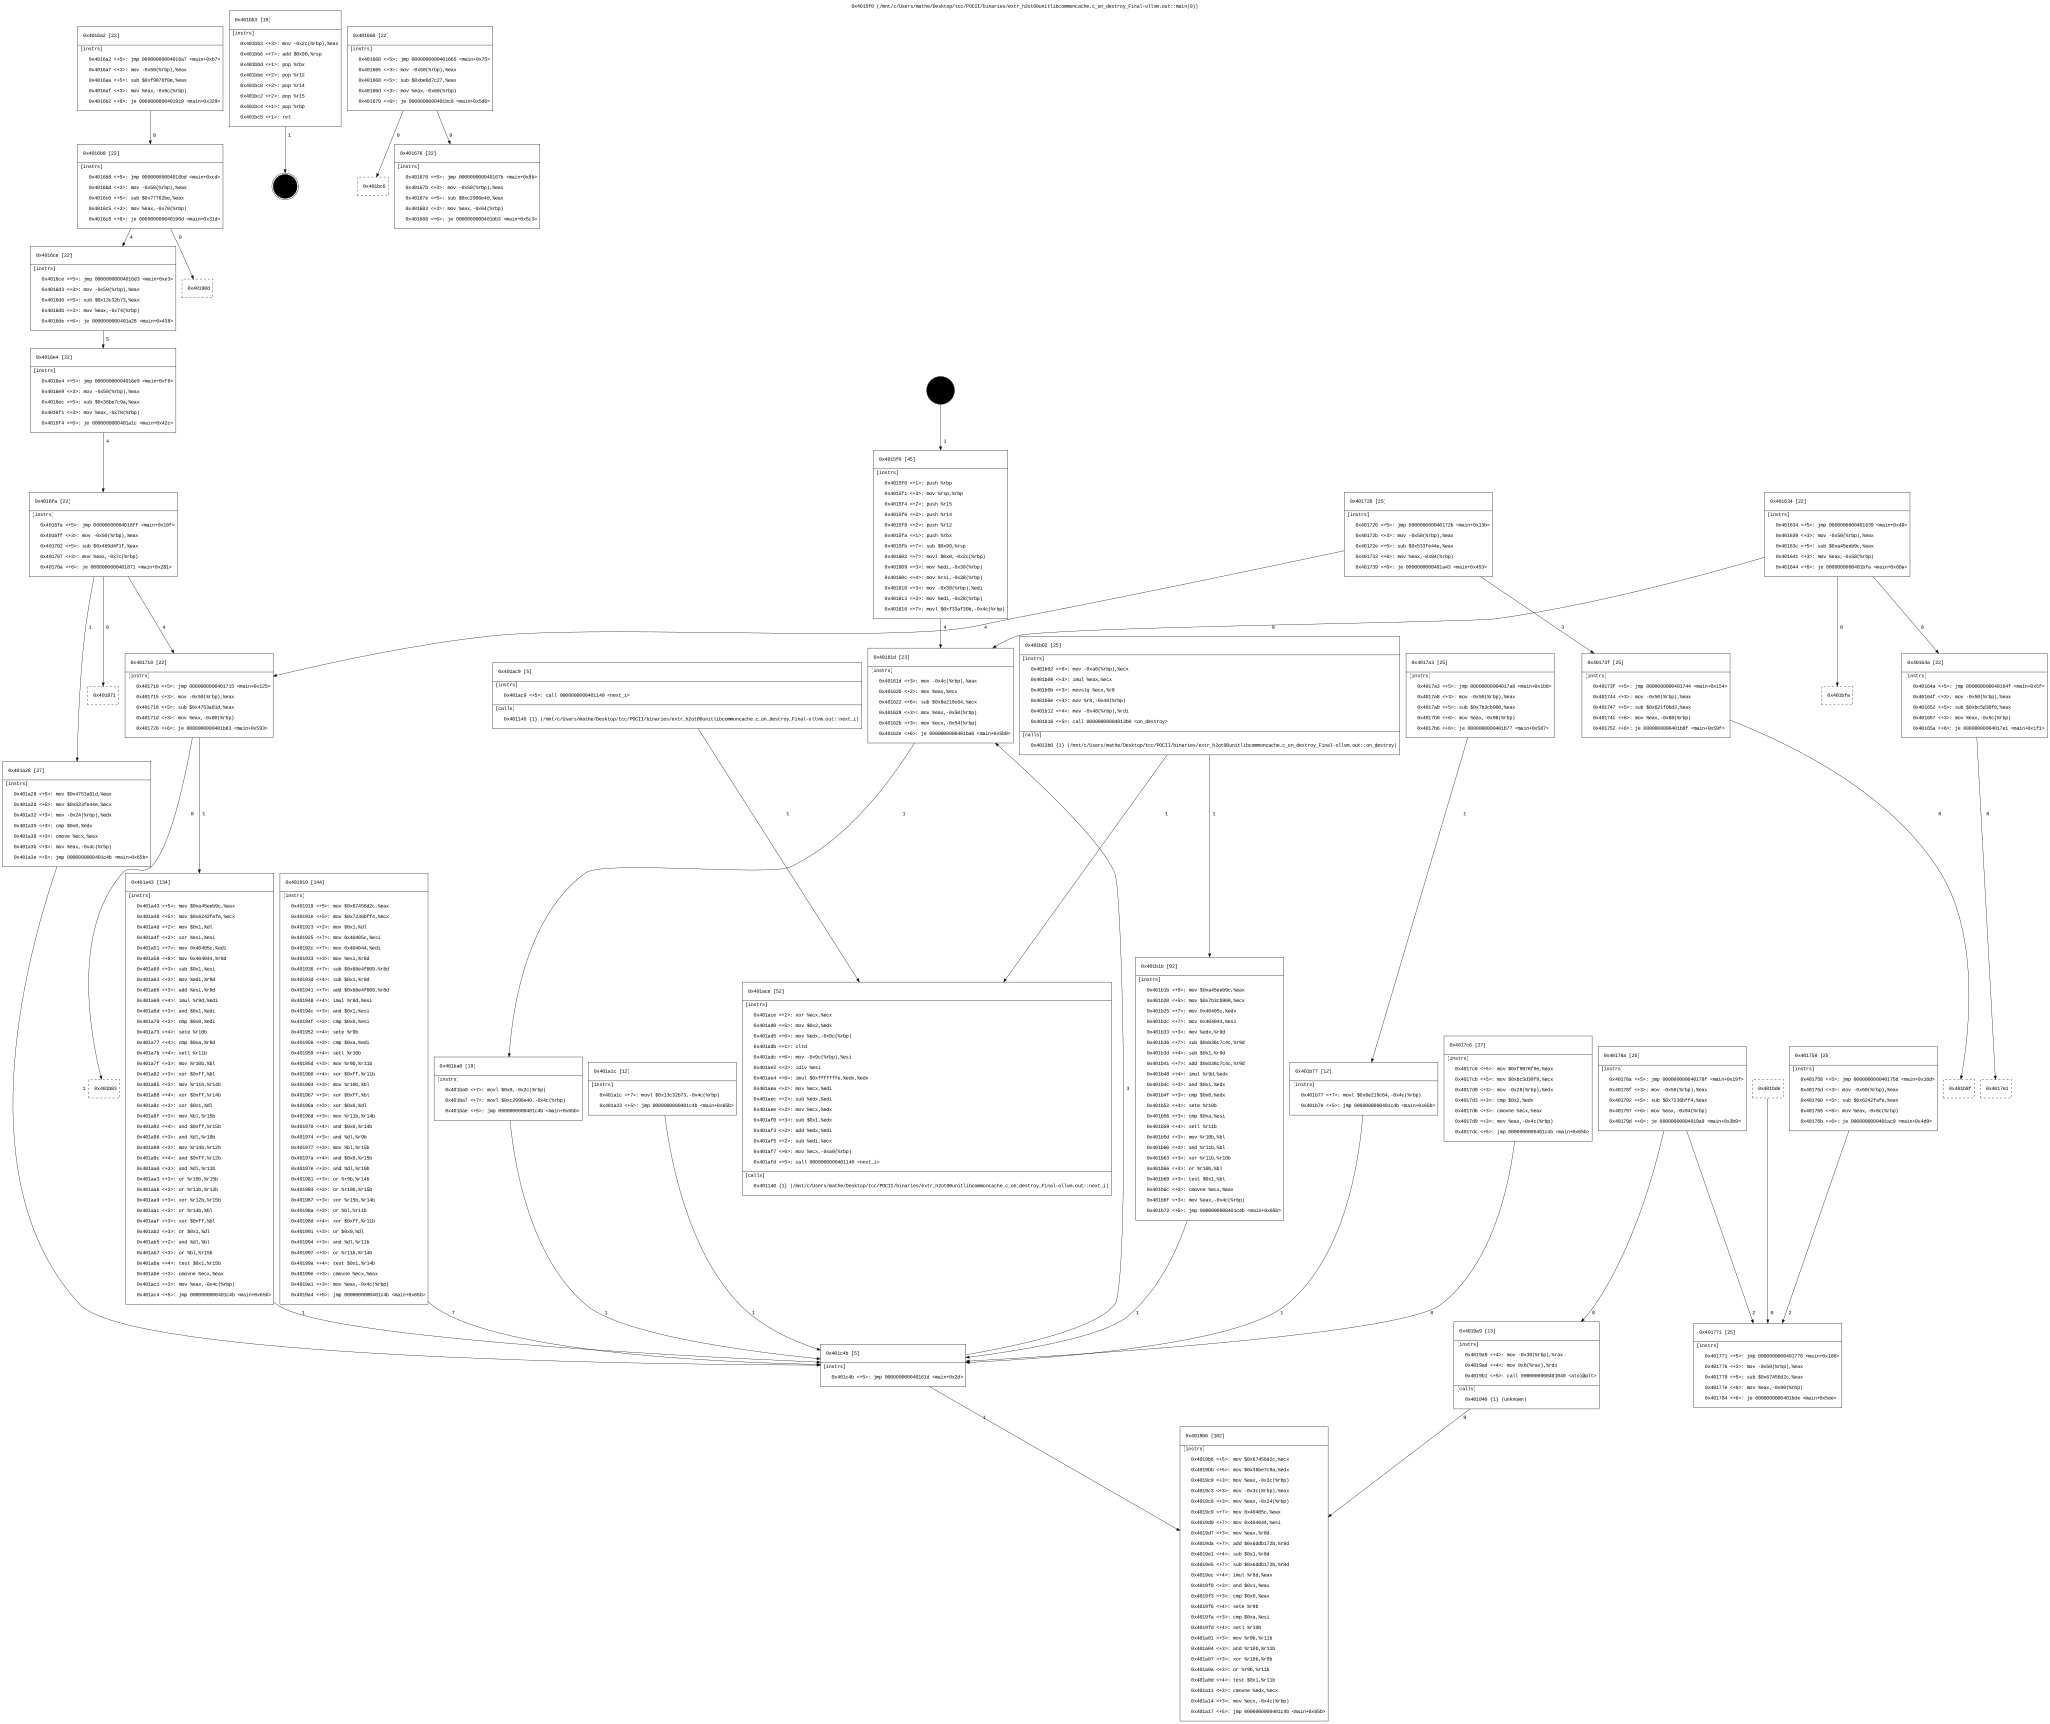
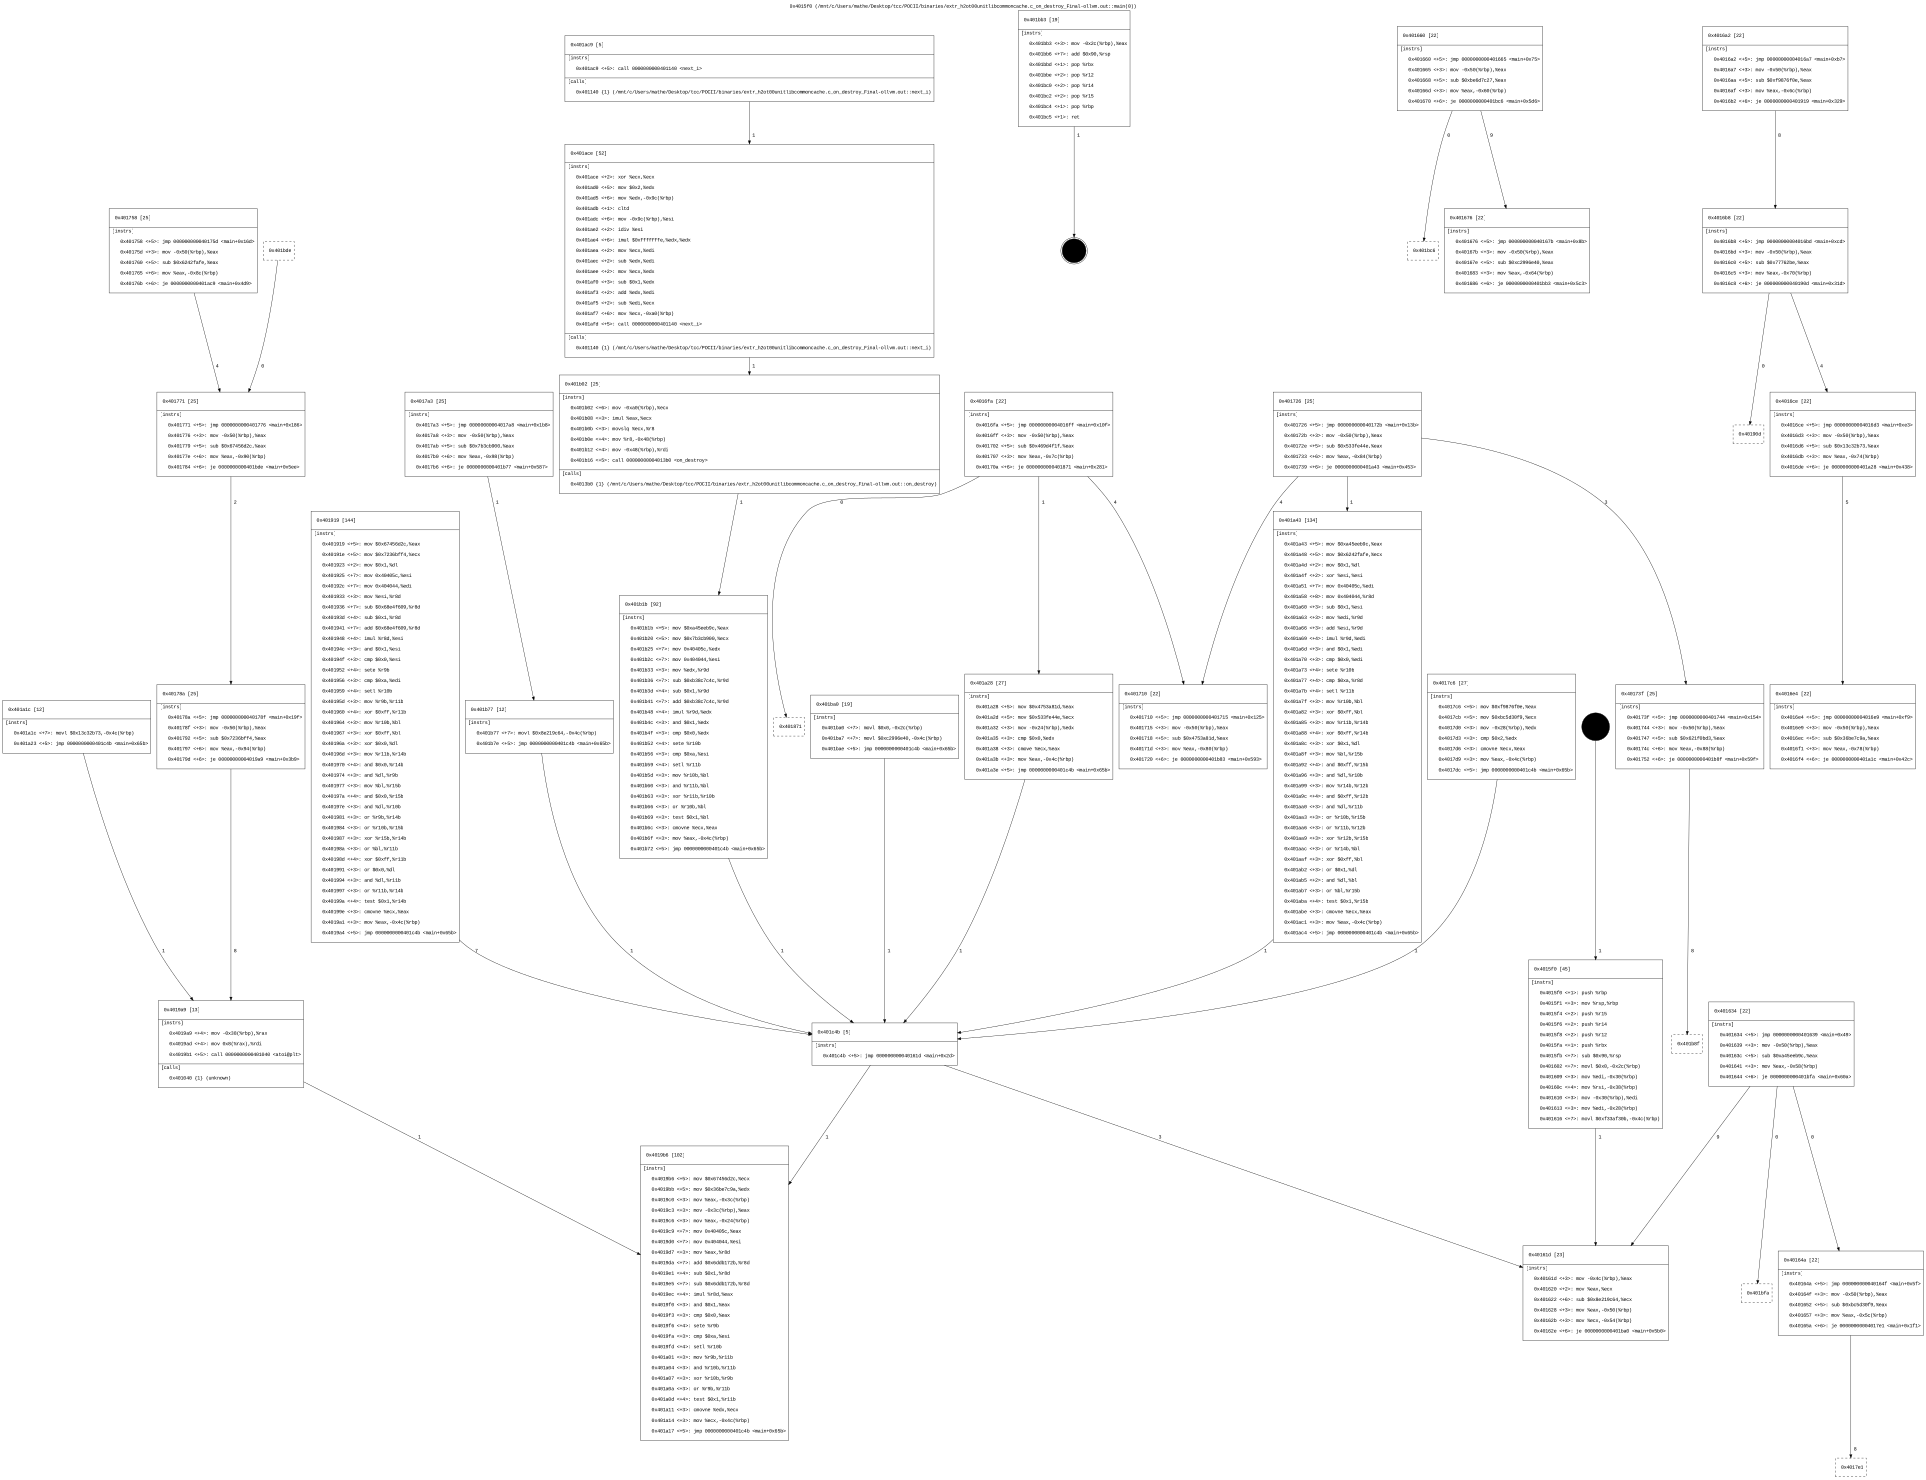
(103, 461) -> none
(943, 627) -> (1599, 1137)
(199, 804) -> (1347, 492)
(1086, 867) -> (749, 364)
(676, 868) -> none
(104, 1089) -> none
(1719, 1225) -> (231, 579)
(706, 1257) -> (125, 881)
(1430, 1313) -> (1415, 951)
(1789, 1313) -> (216, 366)
(1463, 1418) -> (418, 1137)
